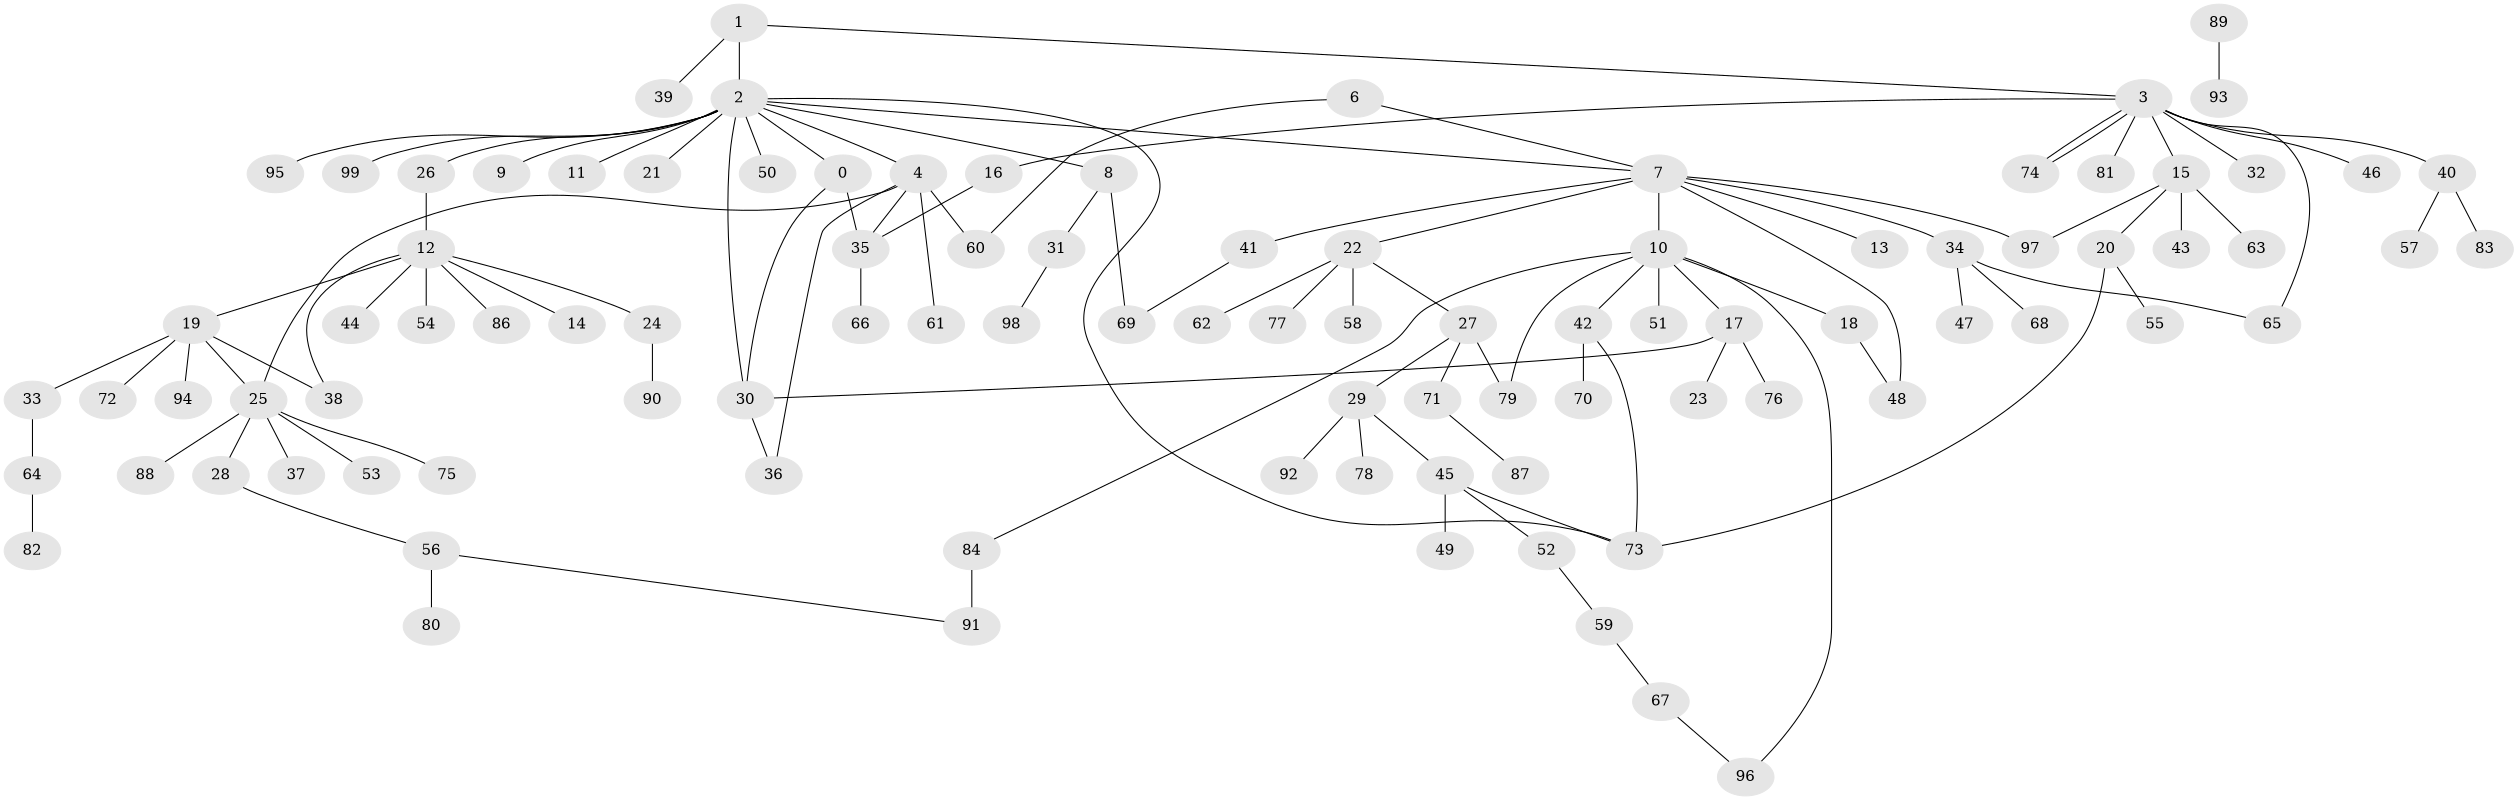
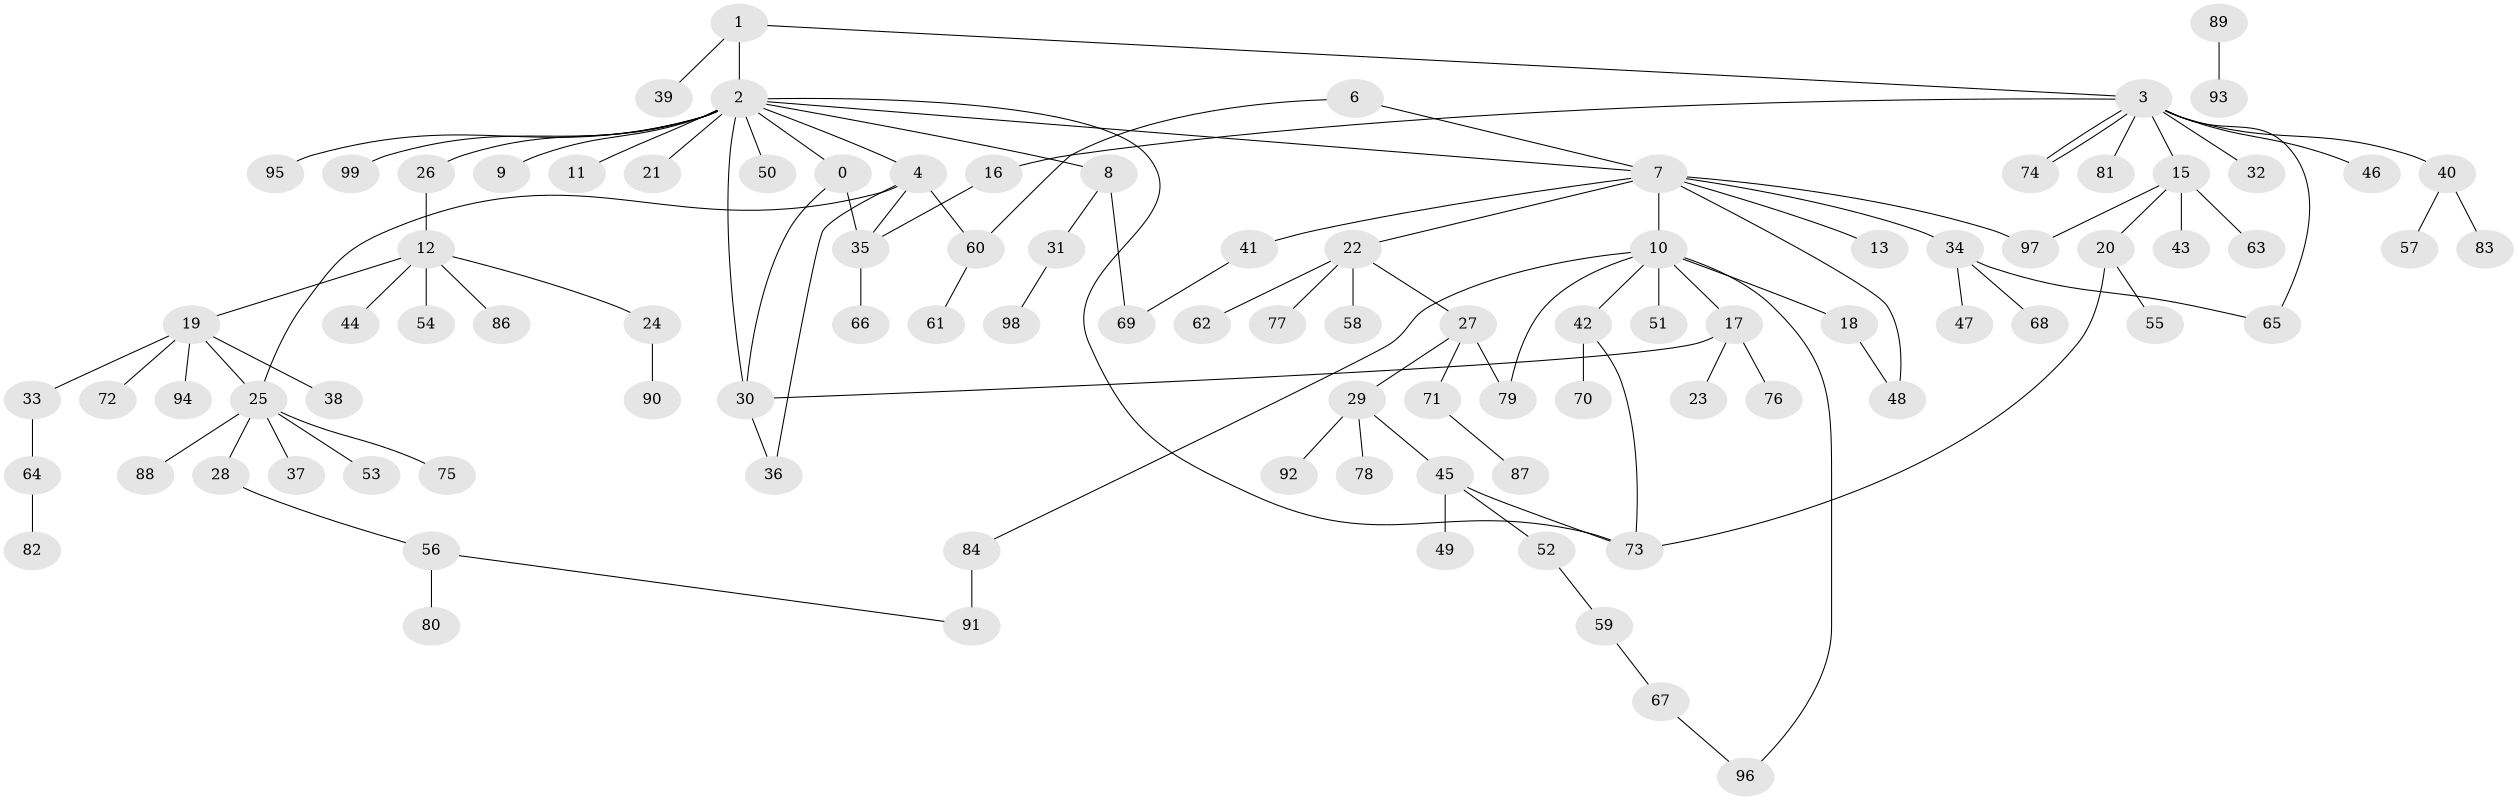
(927, 249) -> (956, 287)
(320, 297) -> none
(577, 325) -> none
